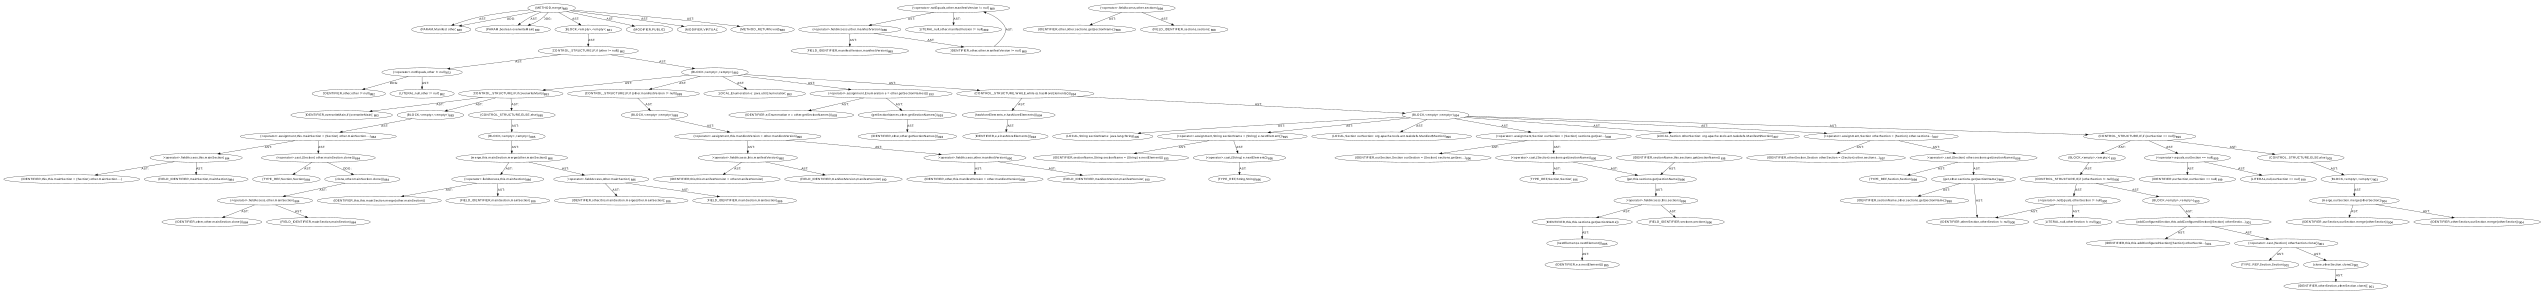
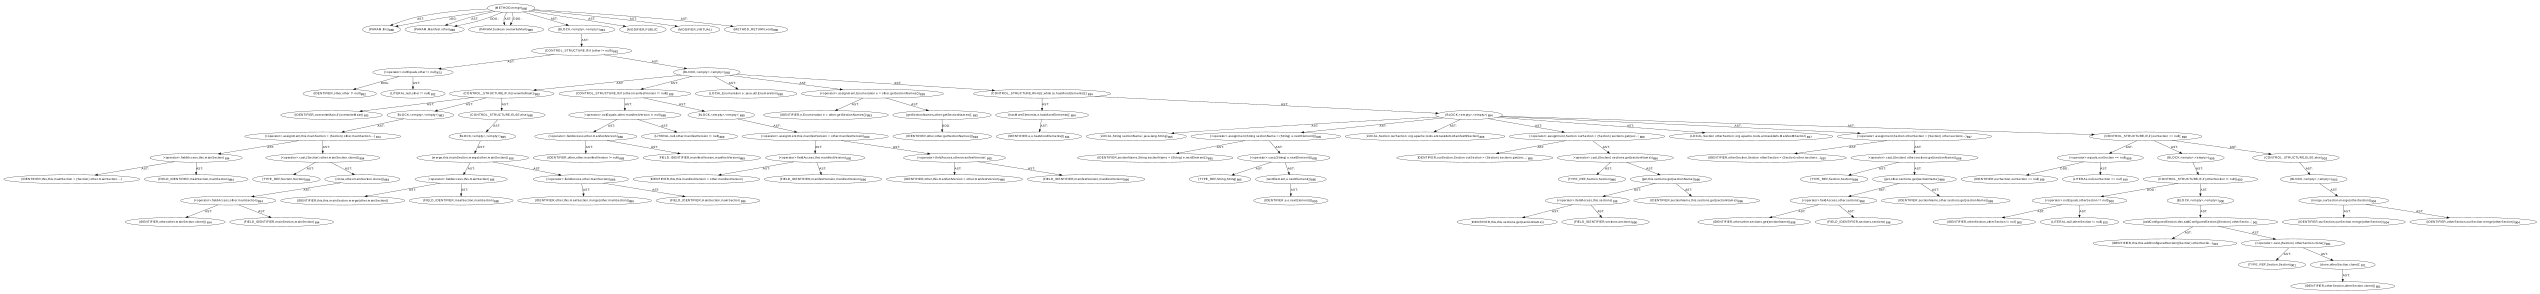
(1005, 27) -> (625, 103)
none -> (382, 30)
(911, 126) -> (947, 126)
(1668, 168) -> (1683, 189)
(348, 169) -> (349, 169)
(2191, 169) -> (2065, 169)
(2079, 190) -> (2152, 190)
(1975, 199) -> (1875, 190)
(1582, 231) -> (1287, 167)
